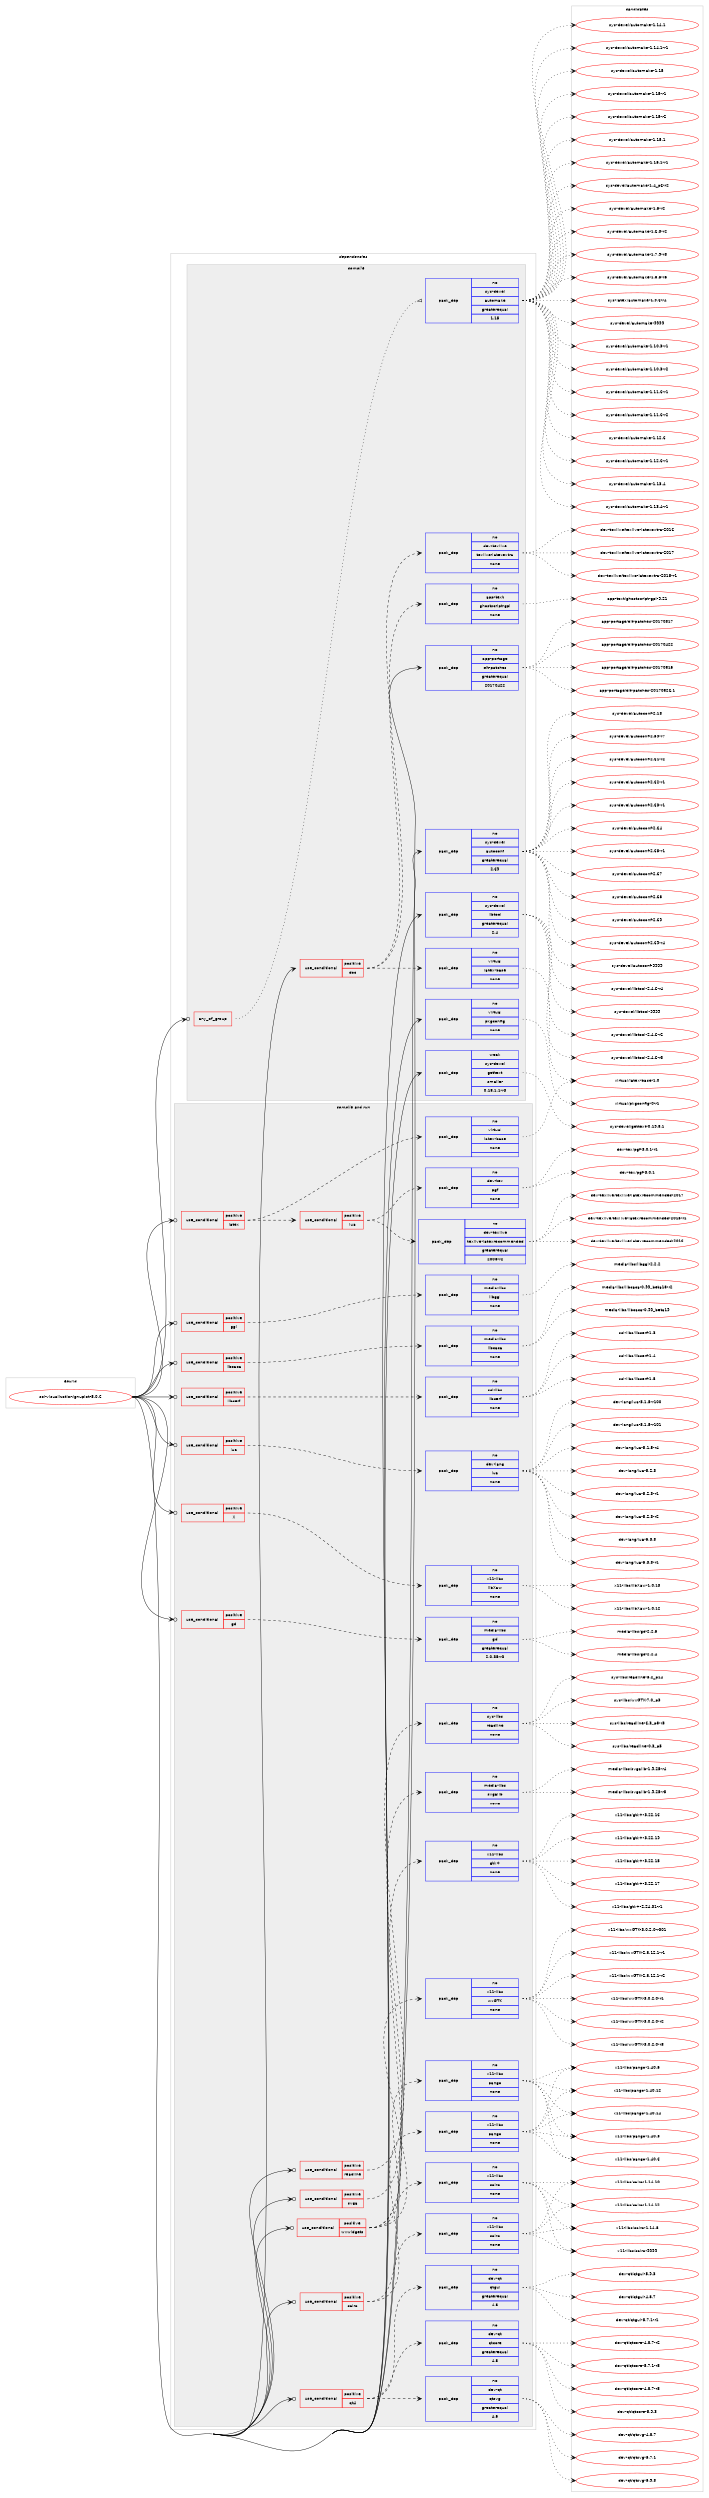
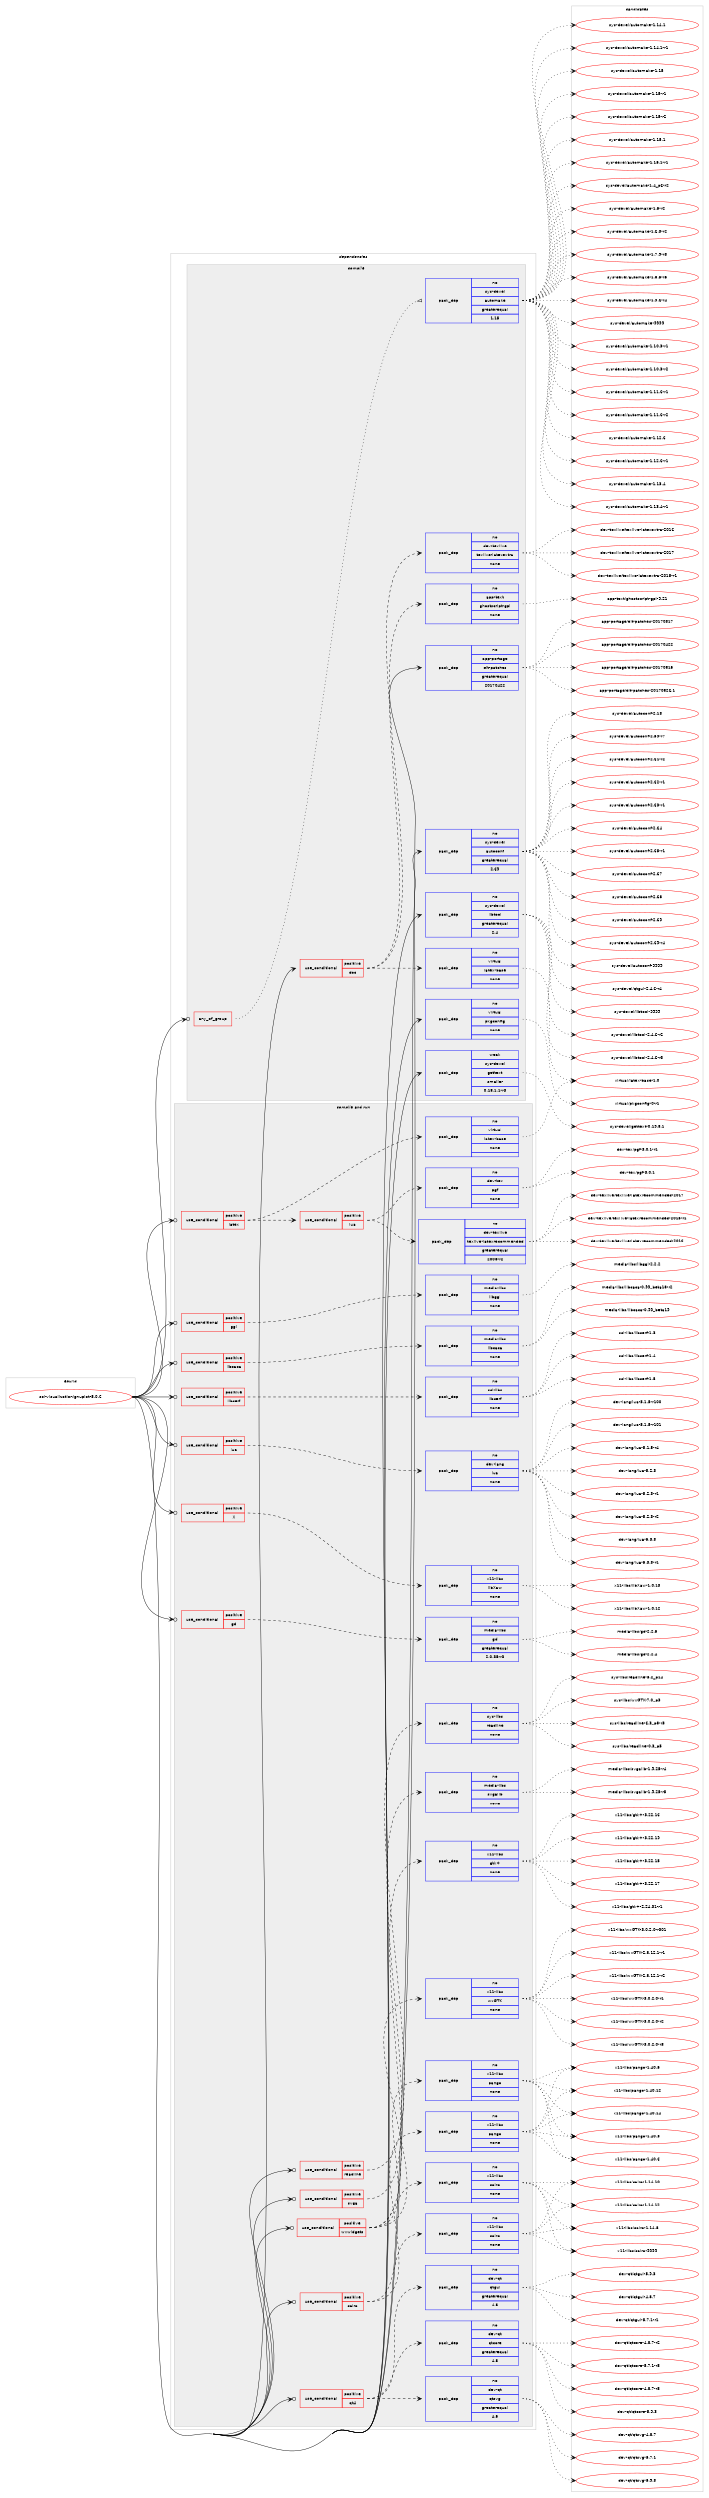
(637, 300) -> (637, 300)
(637, 989) -> (637, 989)
